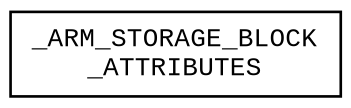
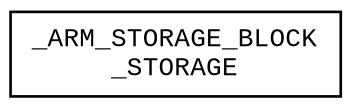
(176, 54) -> (176, 54)
